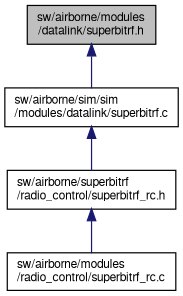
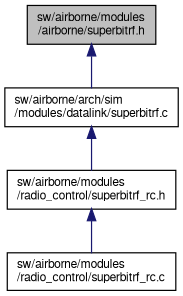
(92, 25) -> (92, 25)
(92, 107) -> (92, 107)
(92, 190) -> (92, 190)
